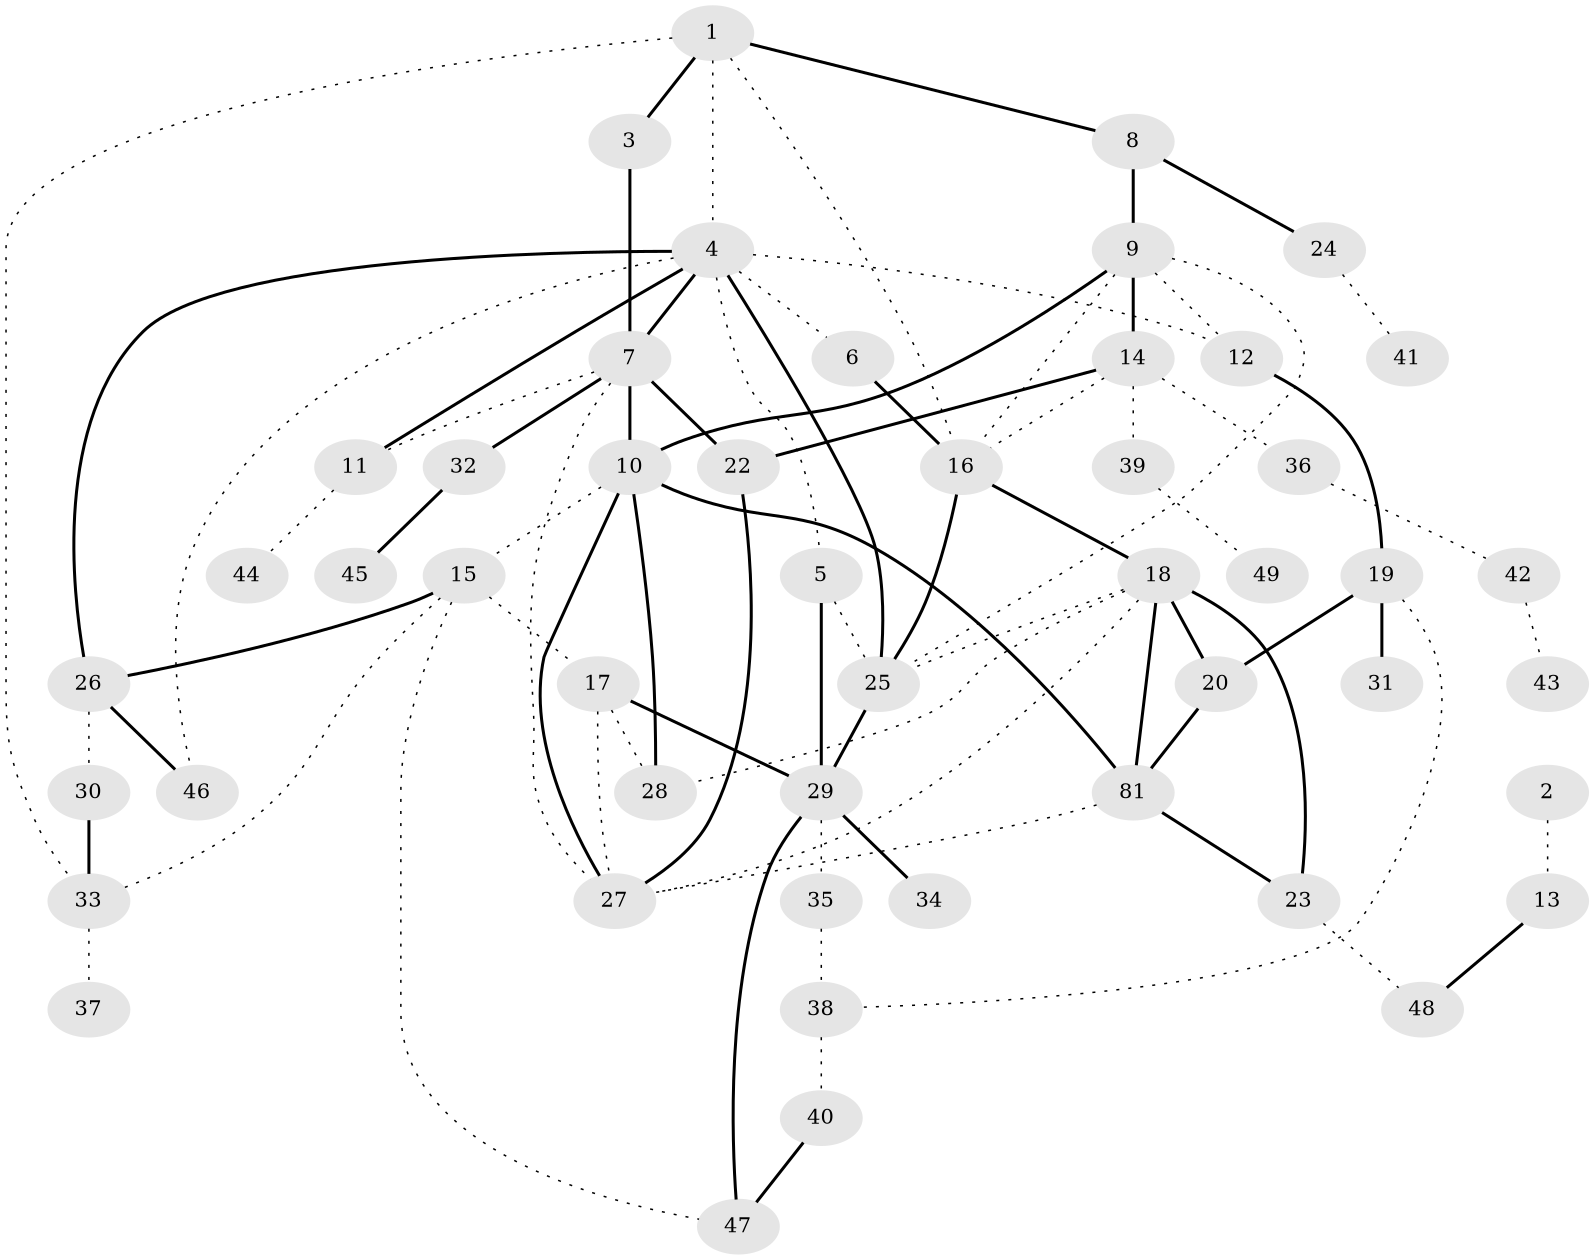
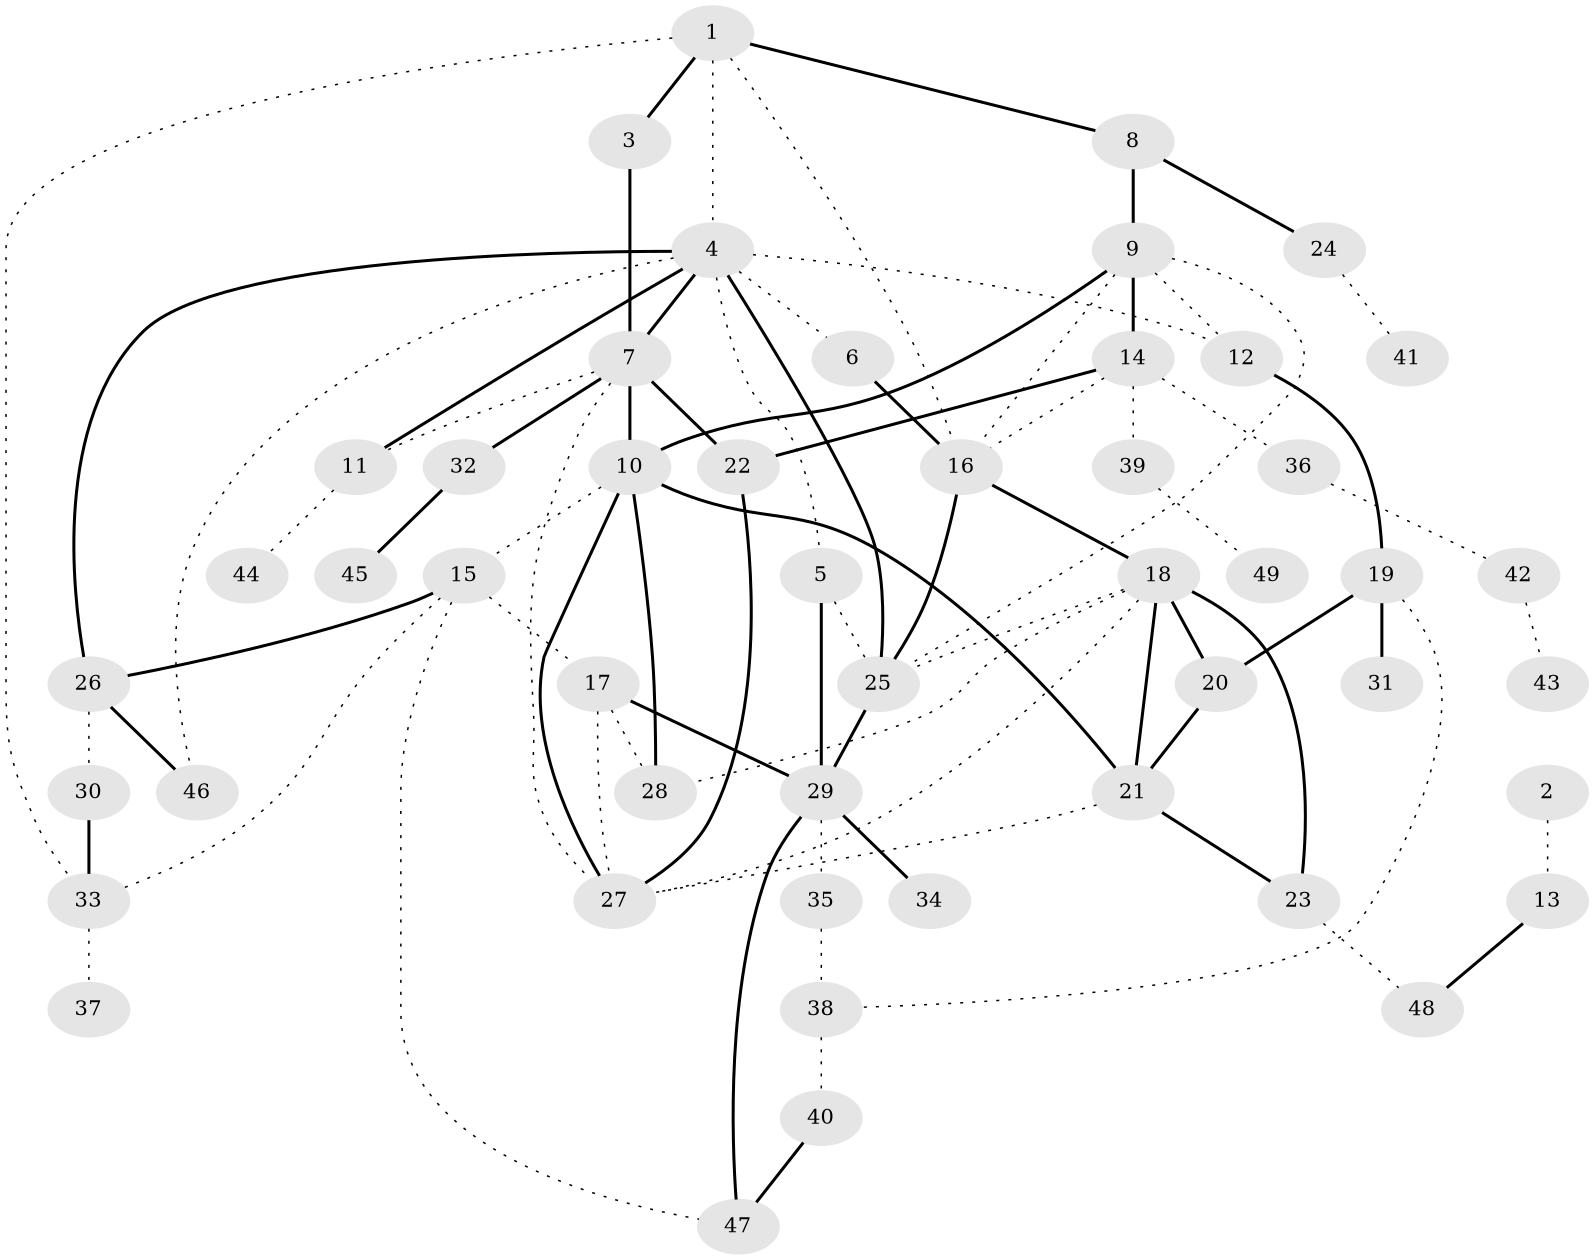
(1133, 793) -> (1133, 793)
